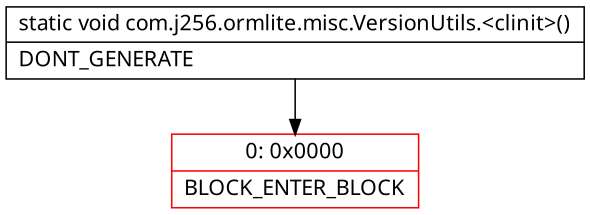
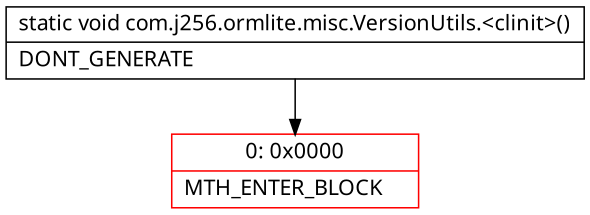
(295, 189) -> (284, 189)
